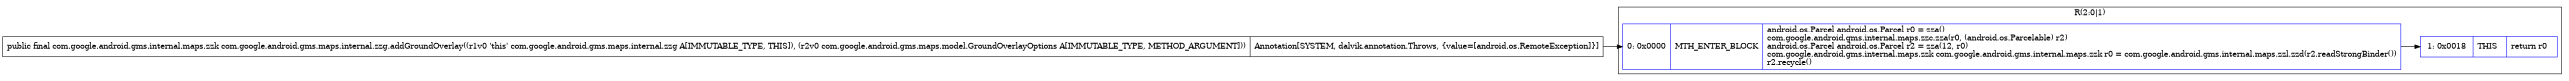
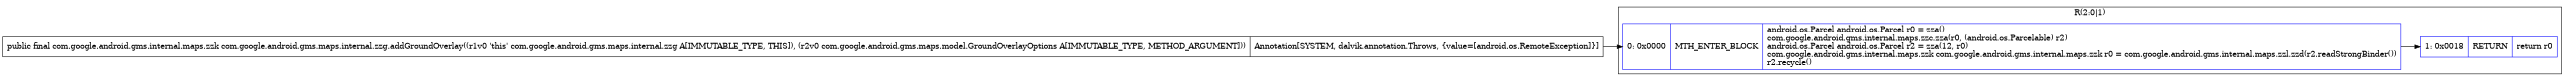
(2487, 46) -> (2490, 46)
